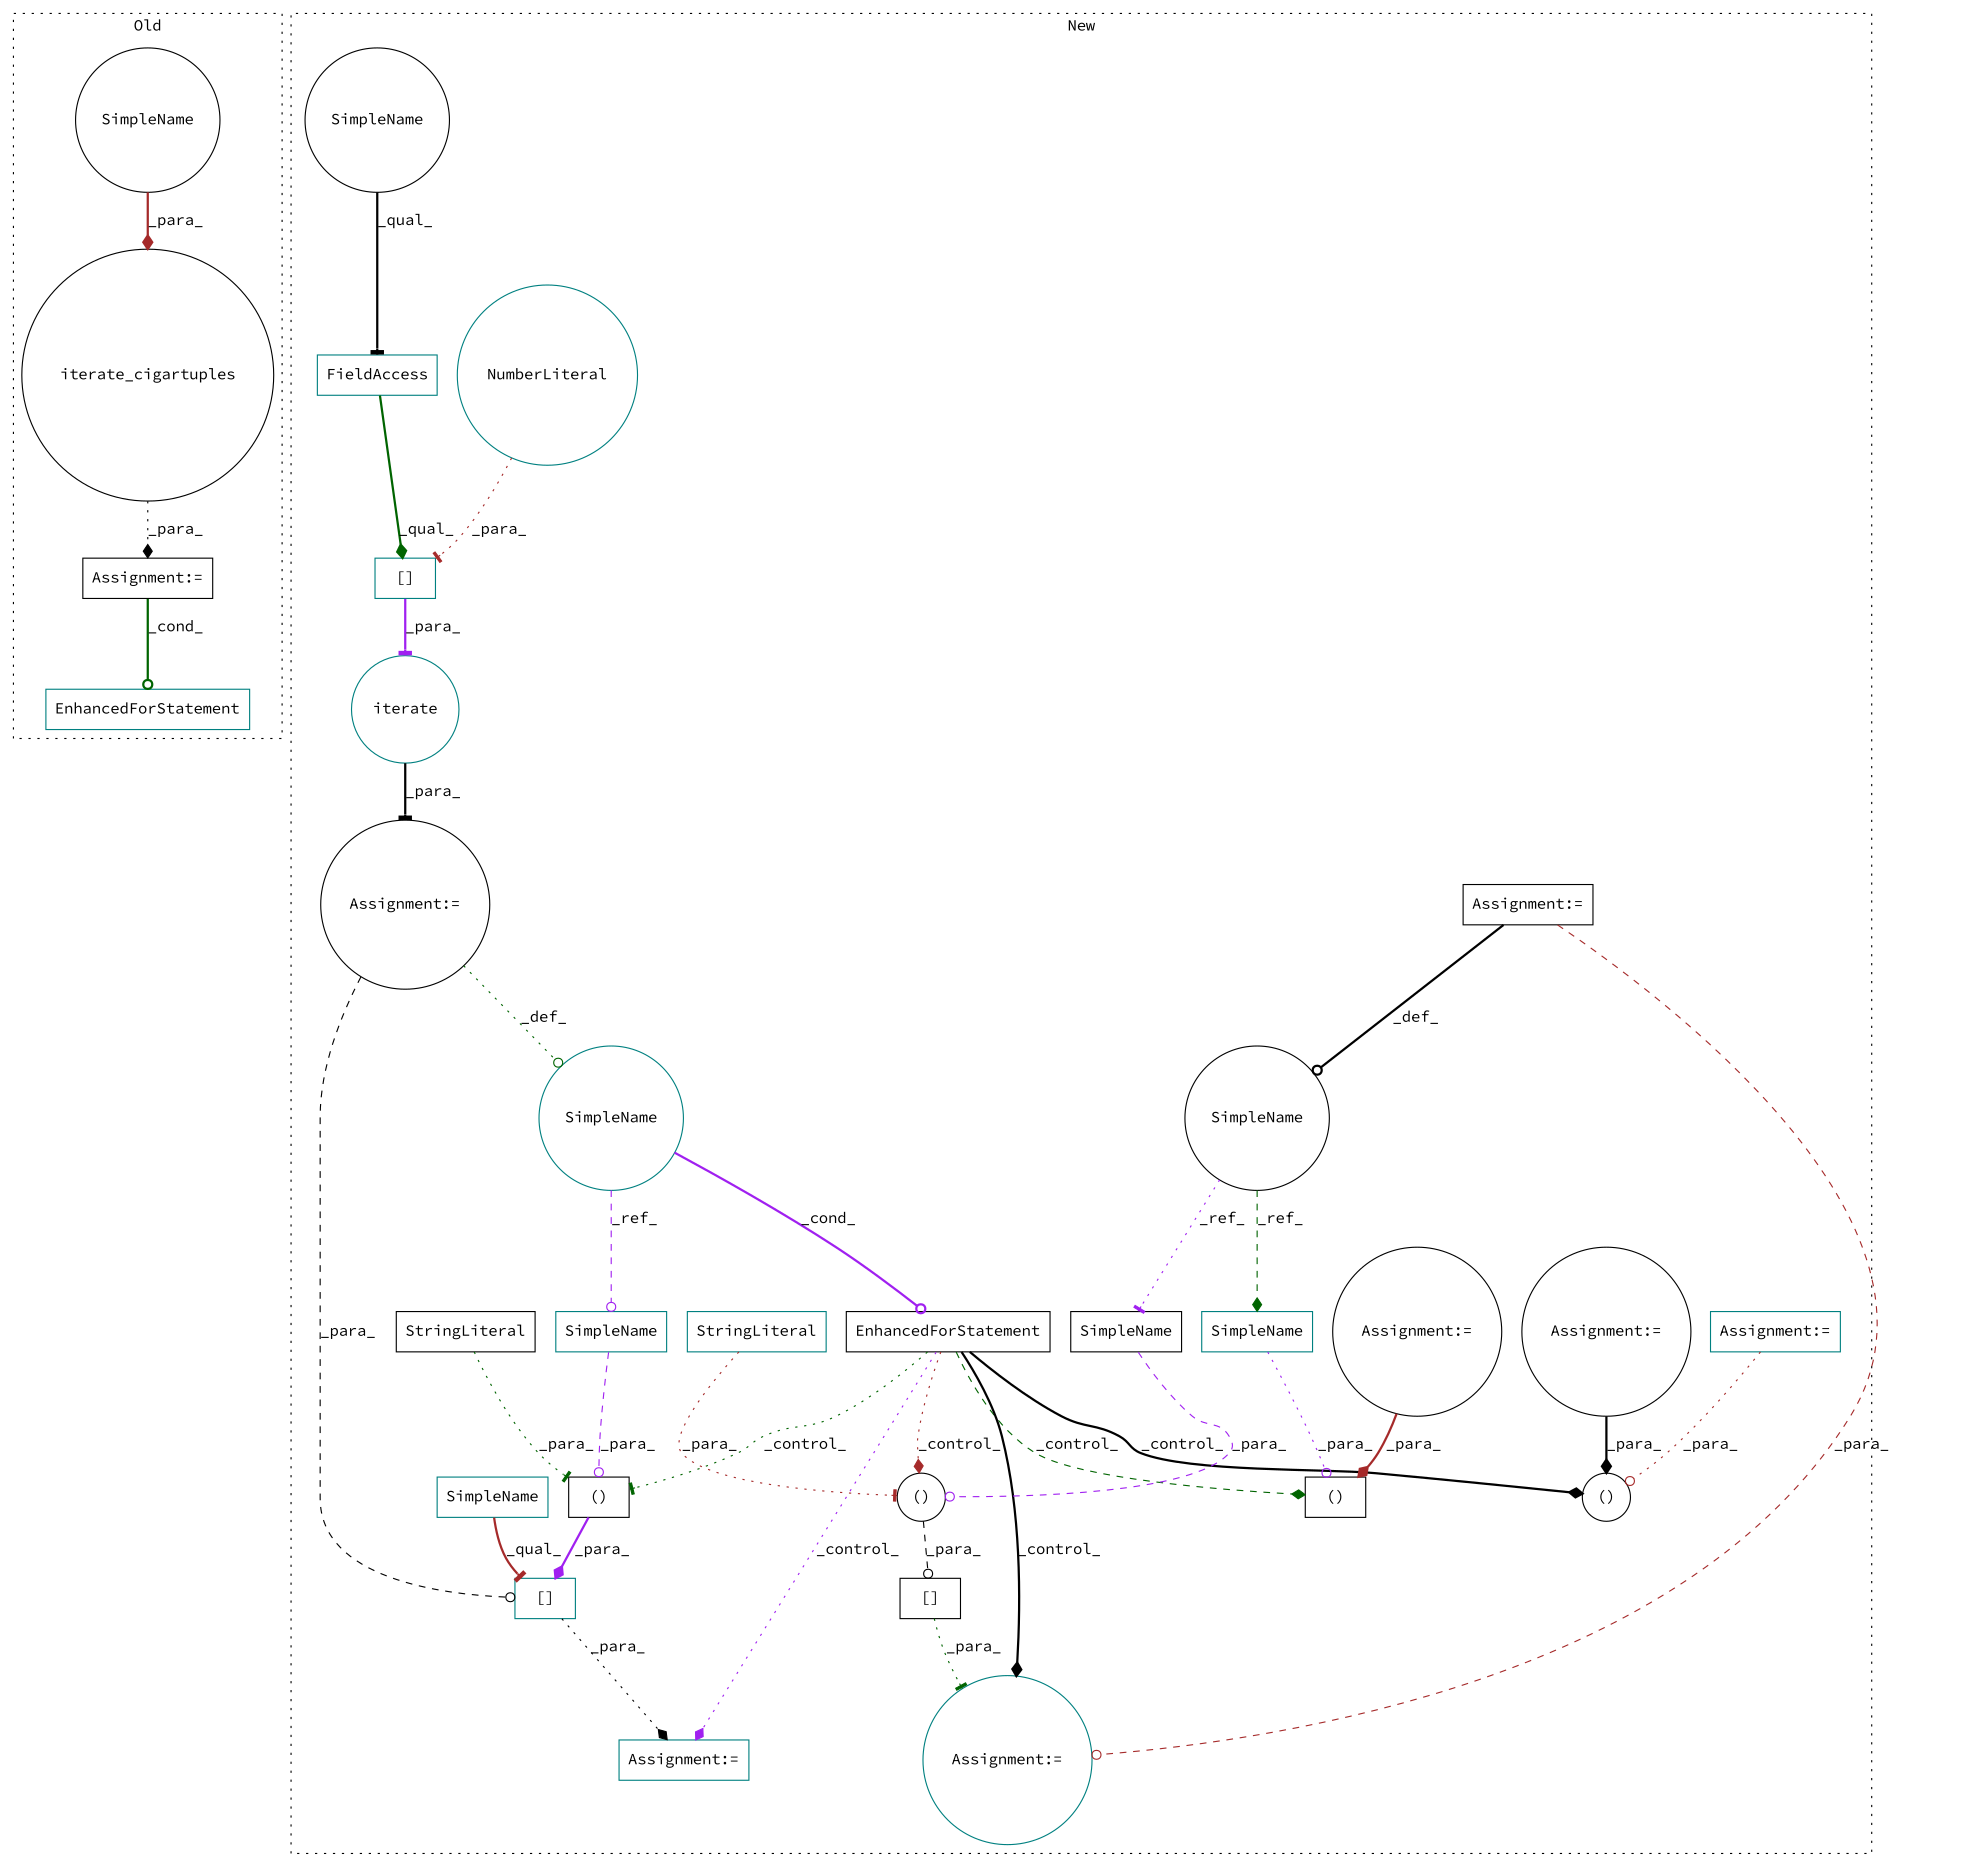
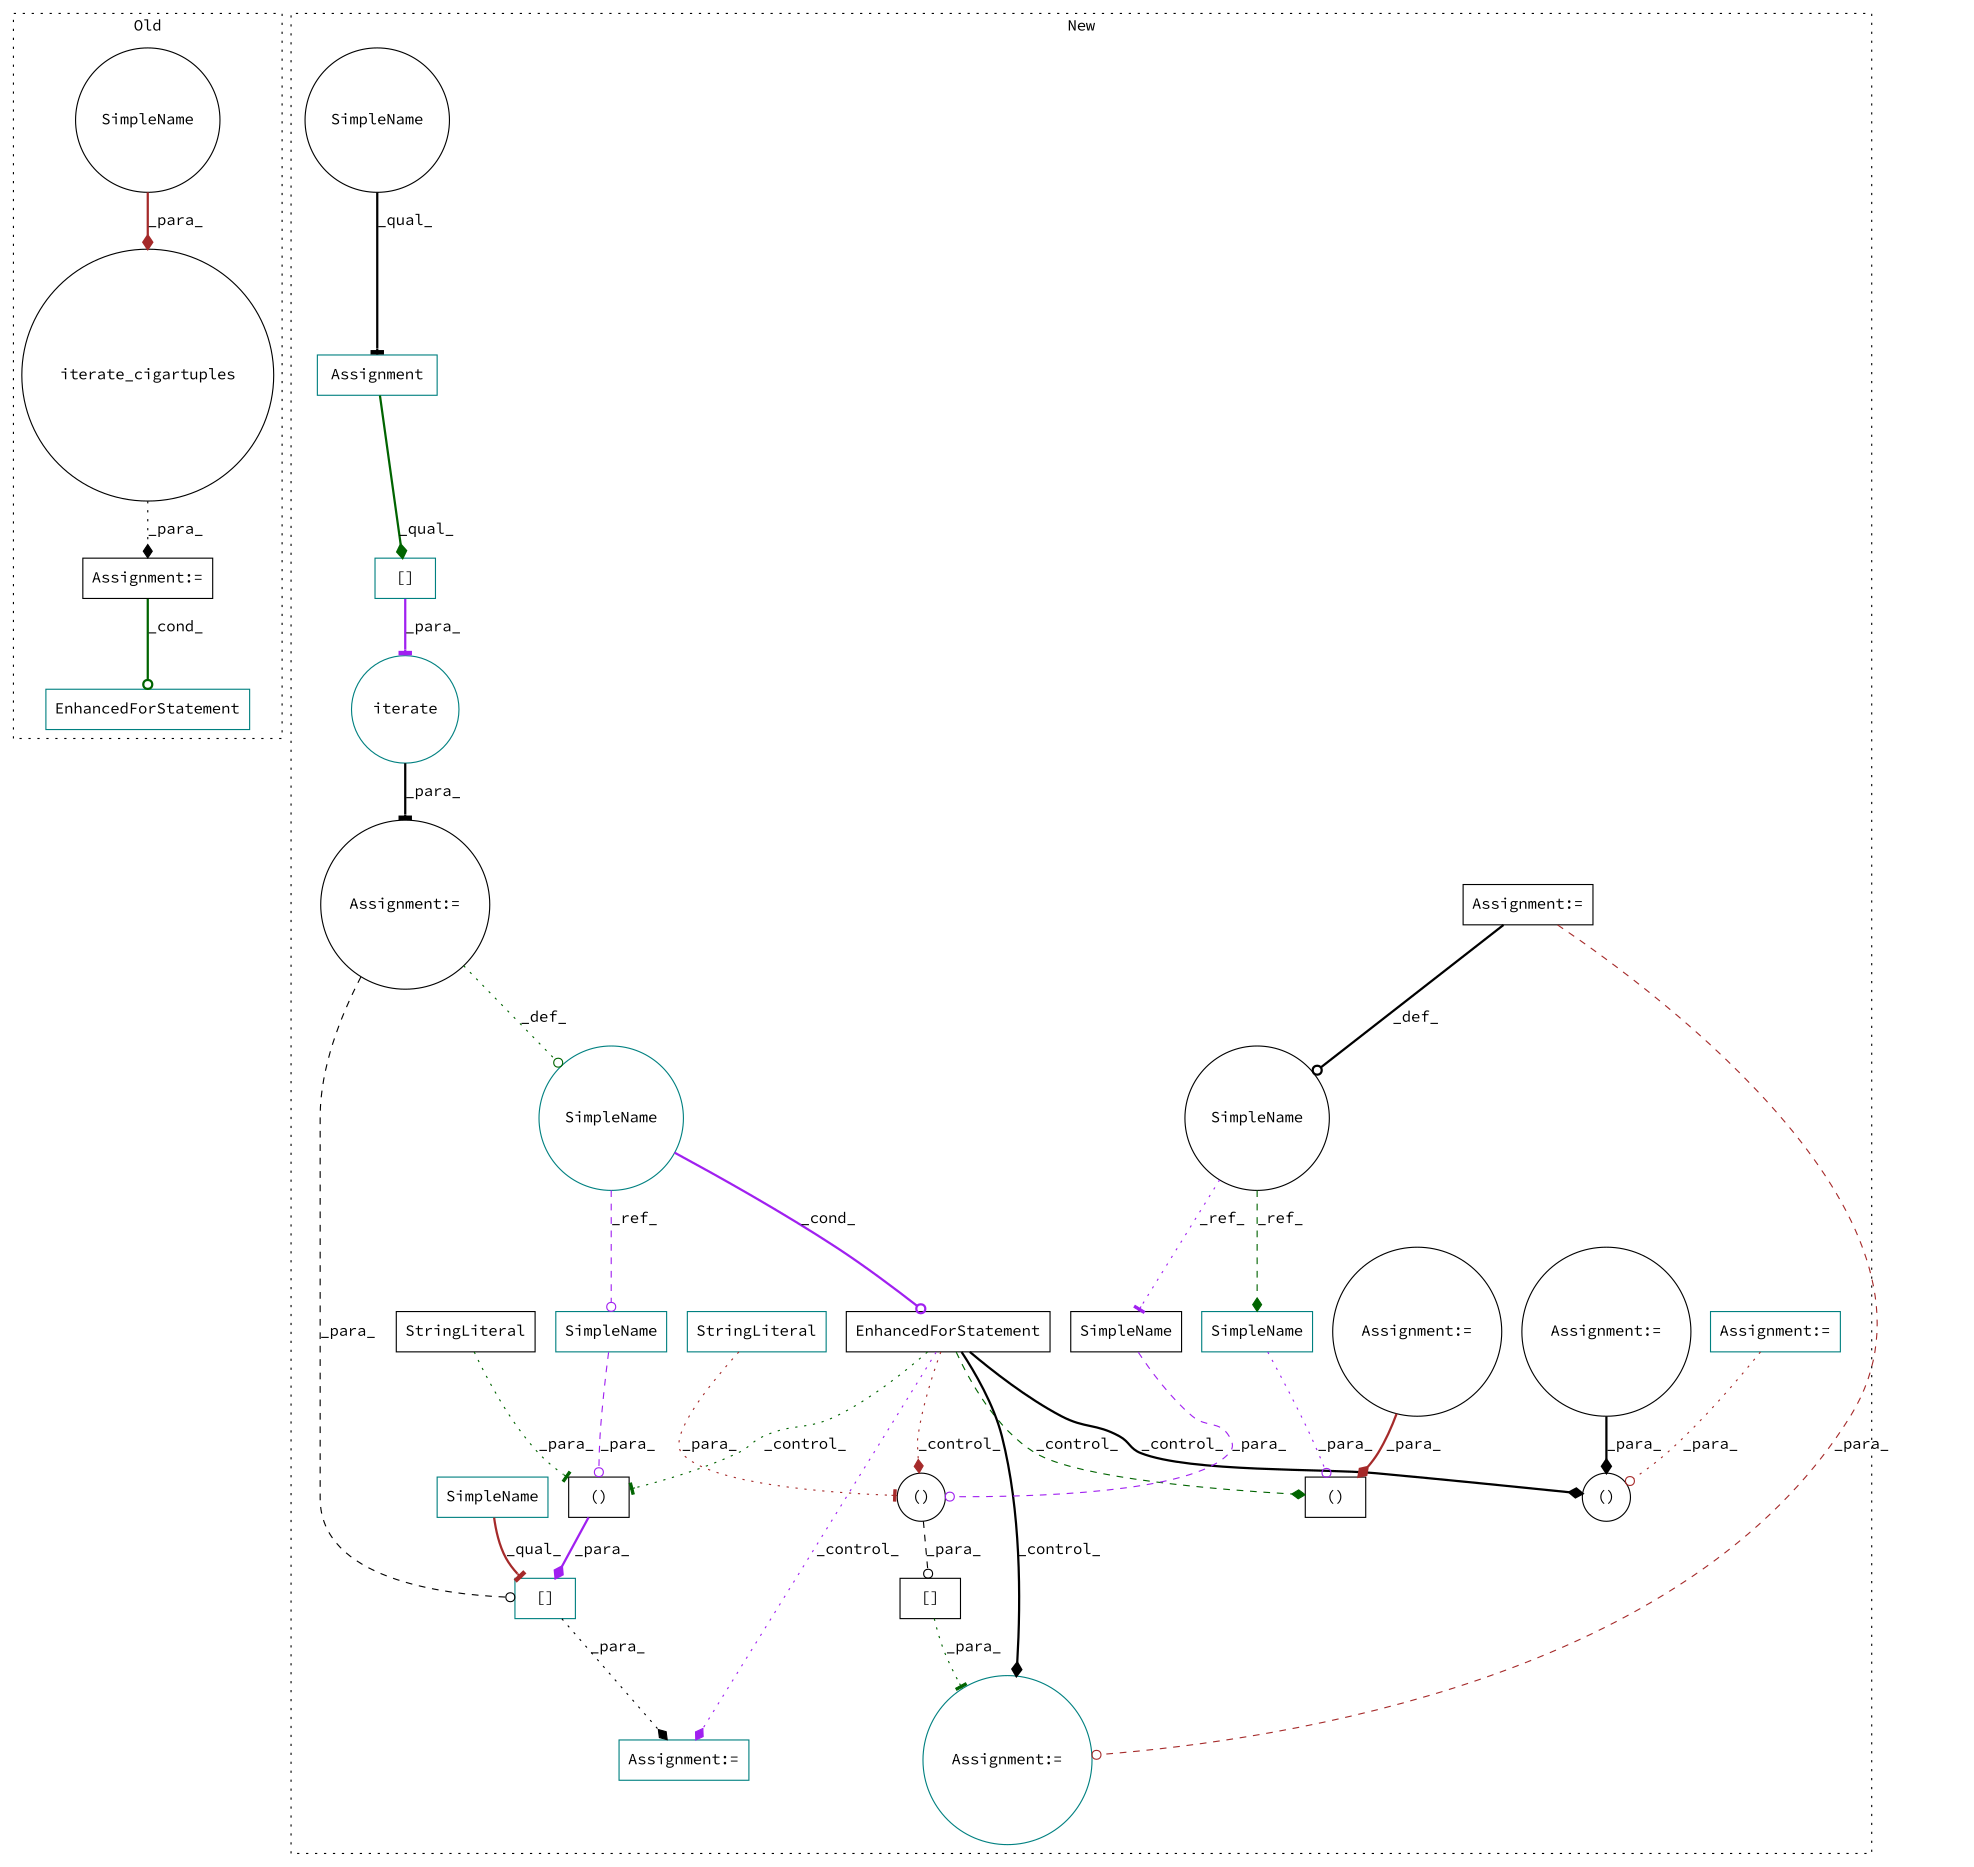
(377, 375) -> (377, 375)
(547, 375) -> none
